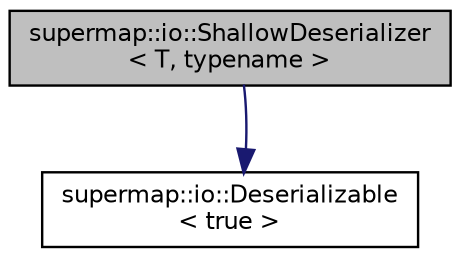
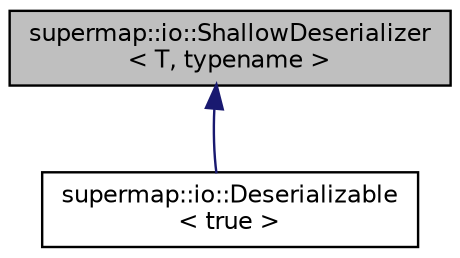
(246, 117) -> (214, 141)
